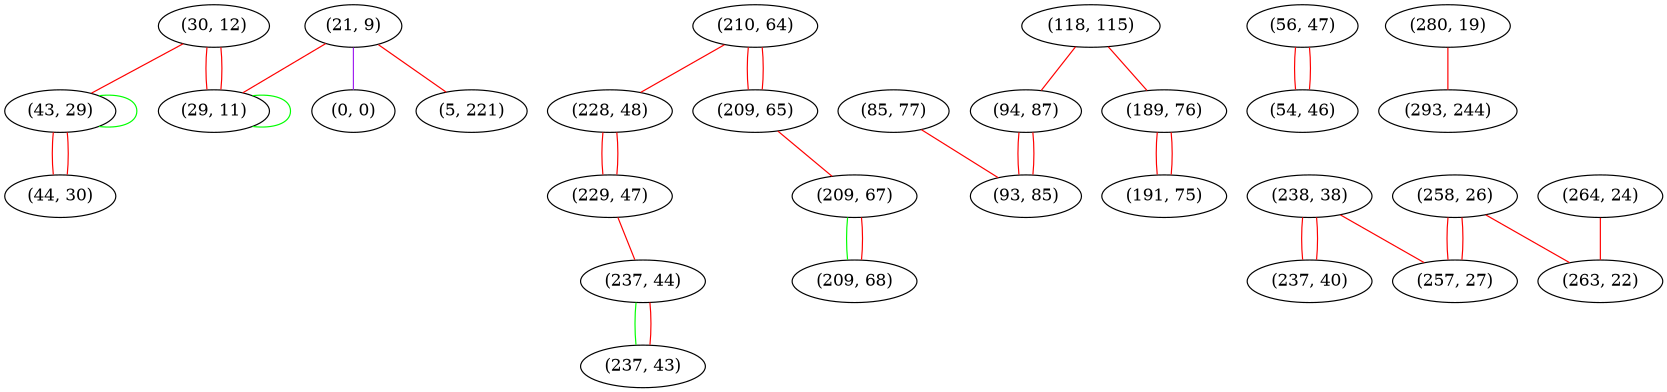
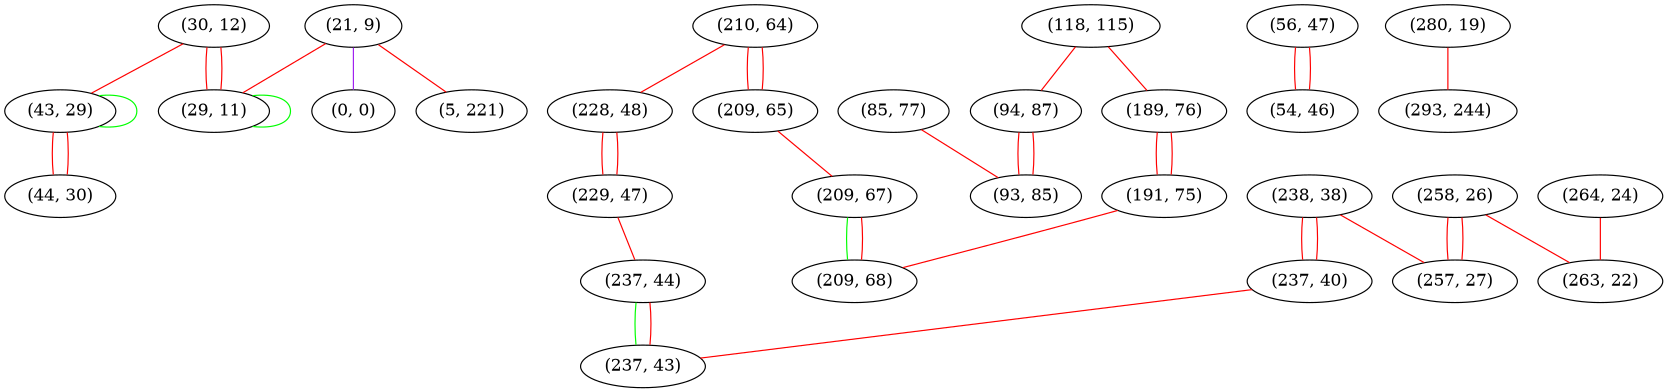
none -> (1010, 239)
none -> (976, 324)
